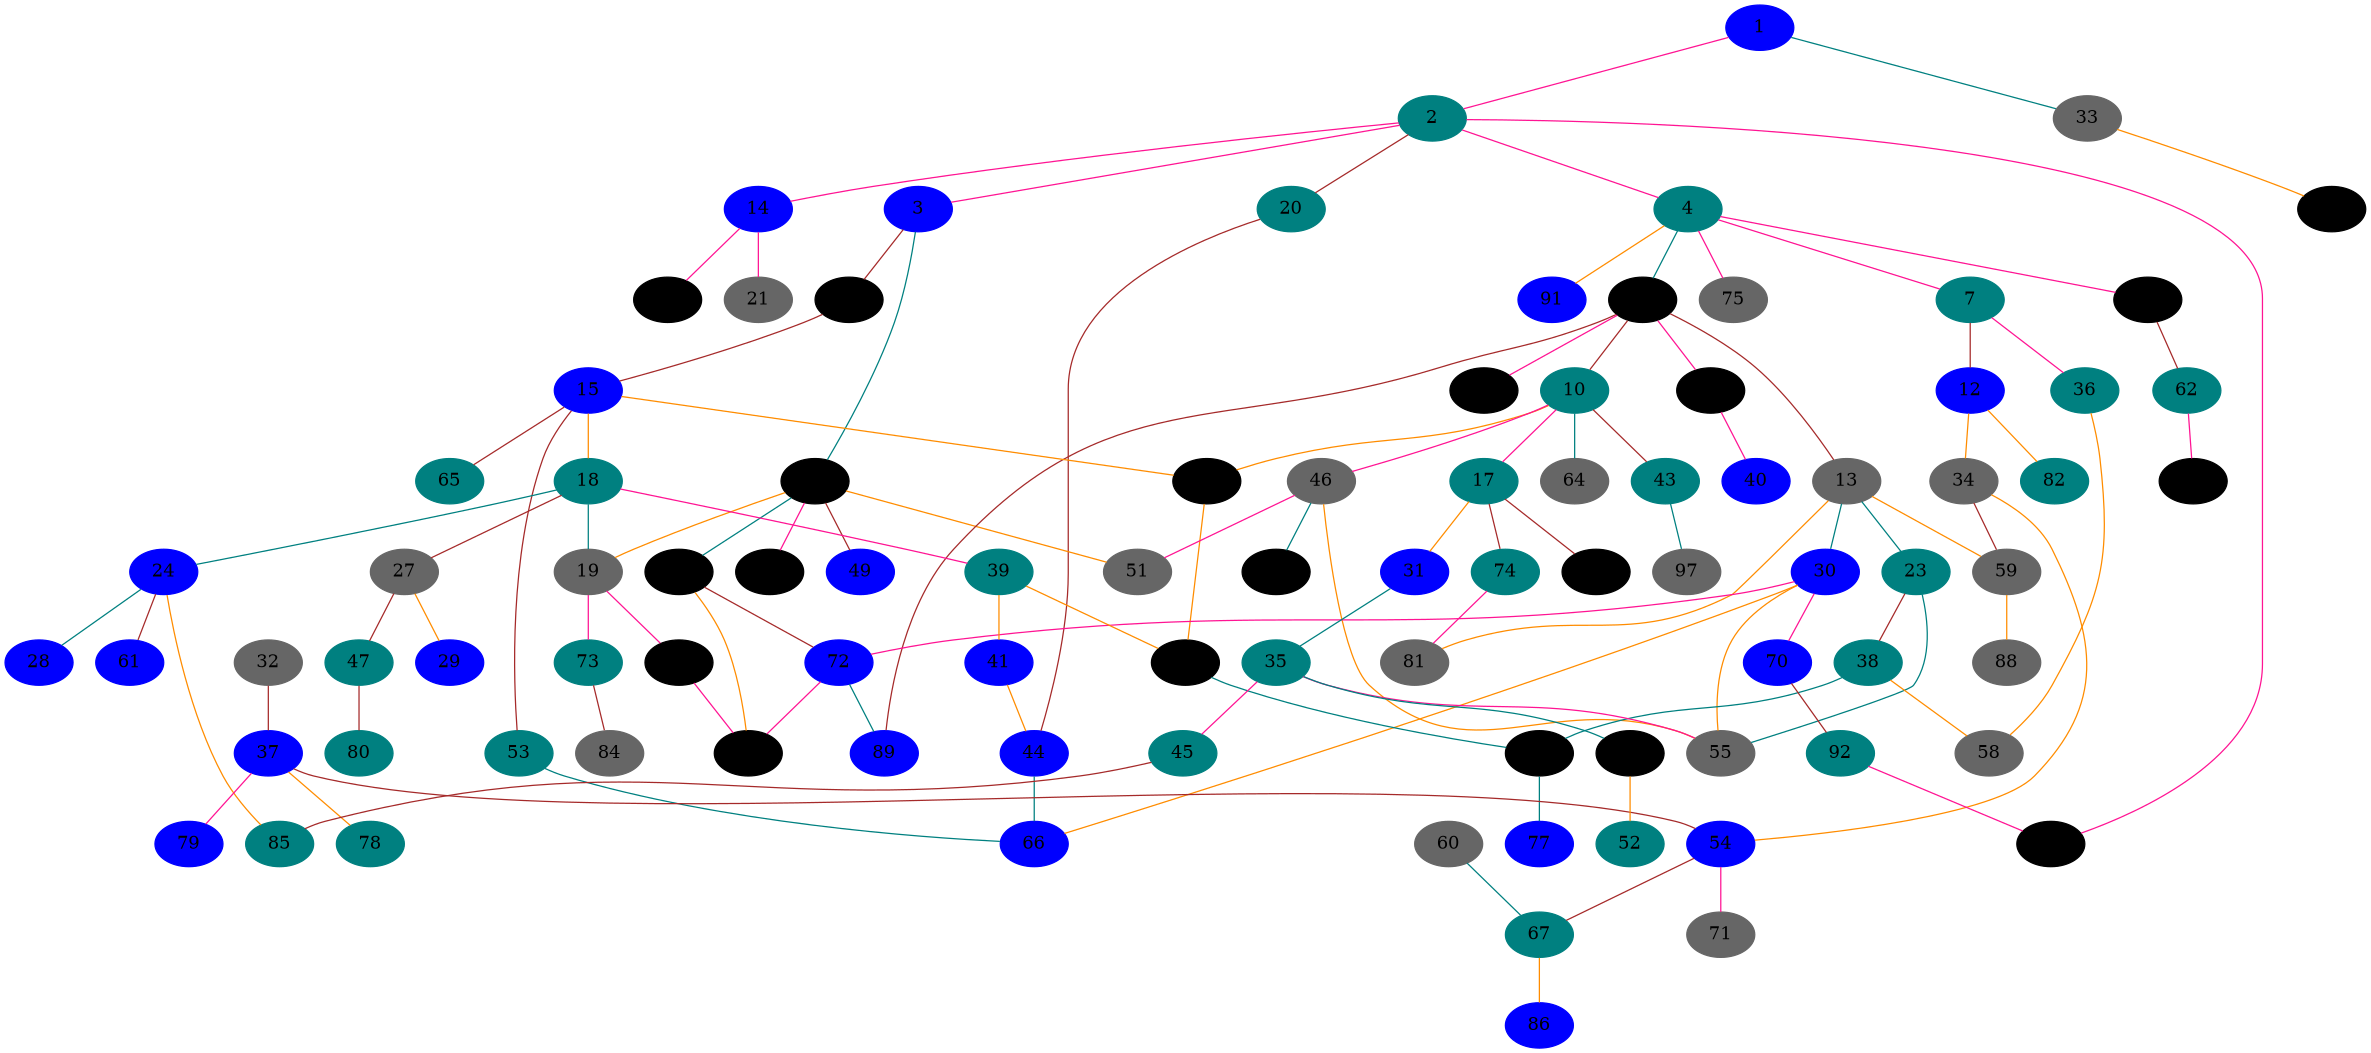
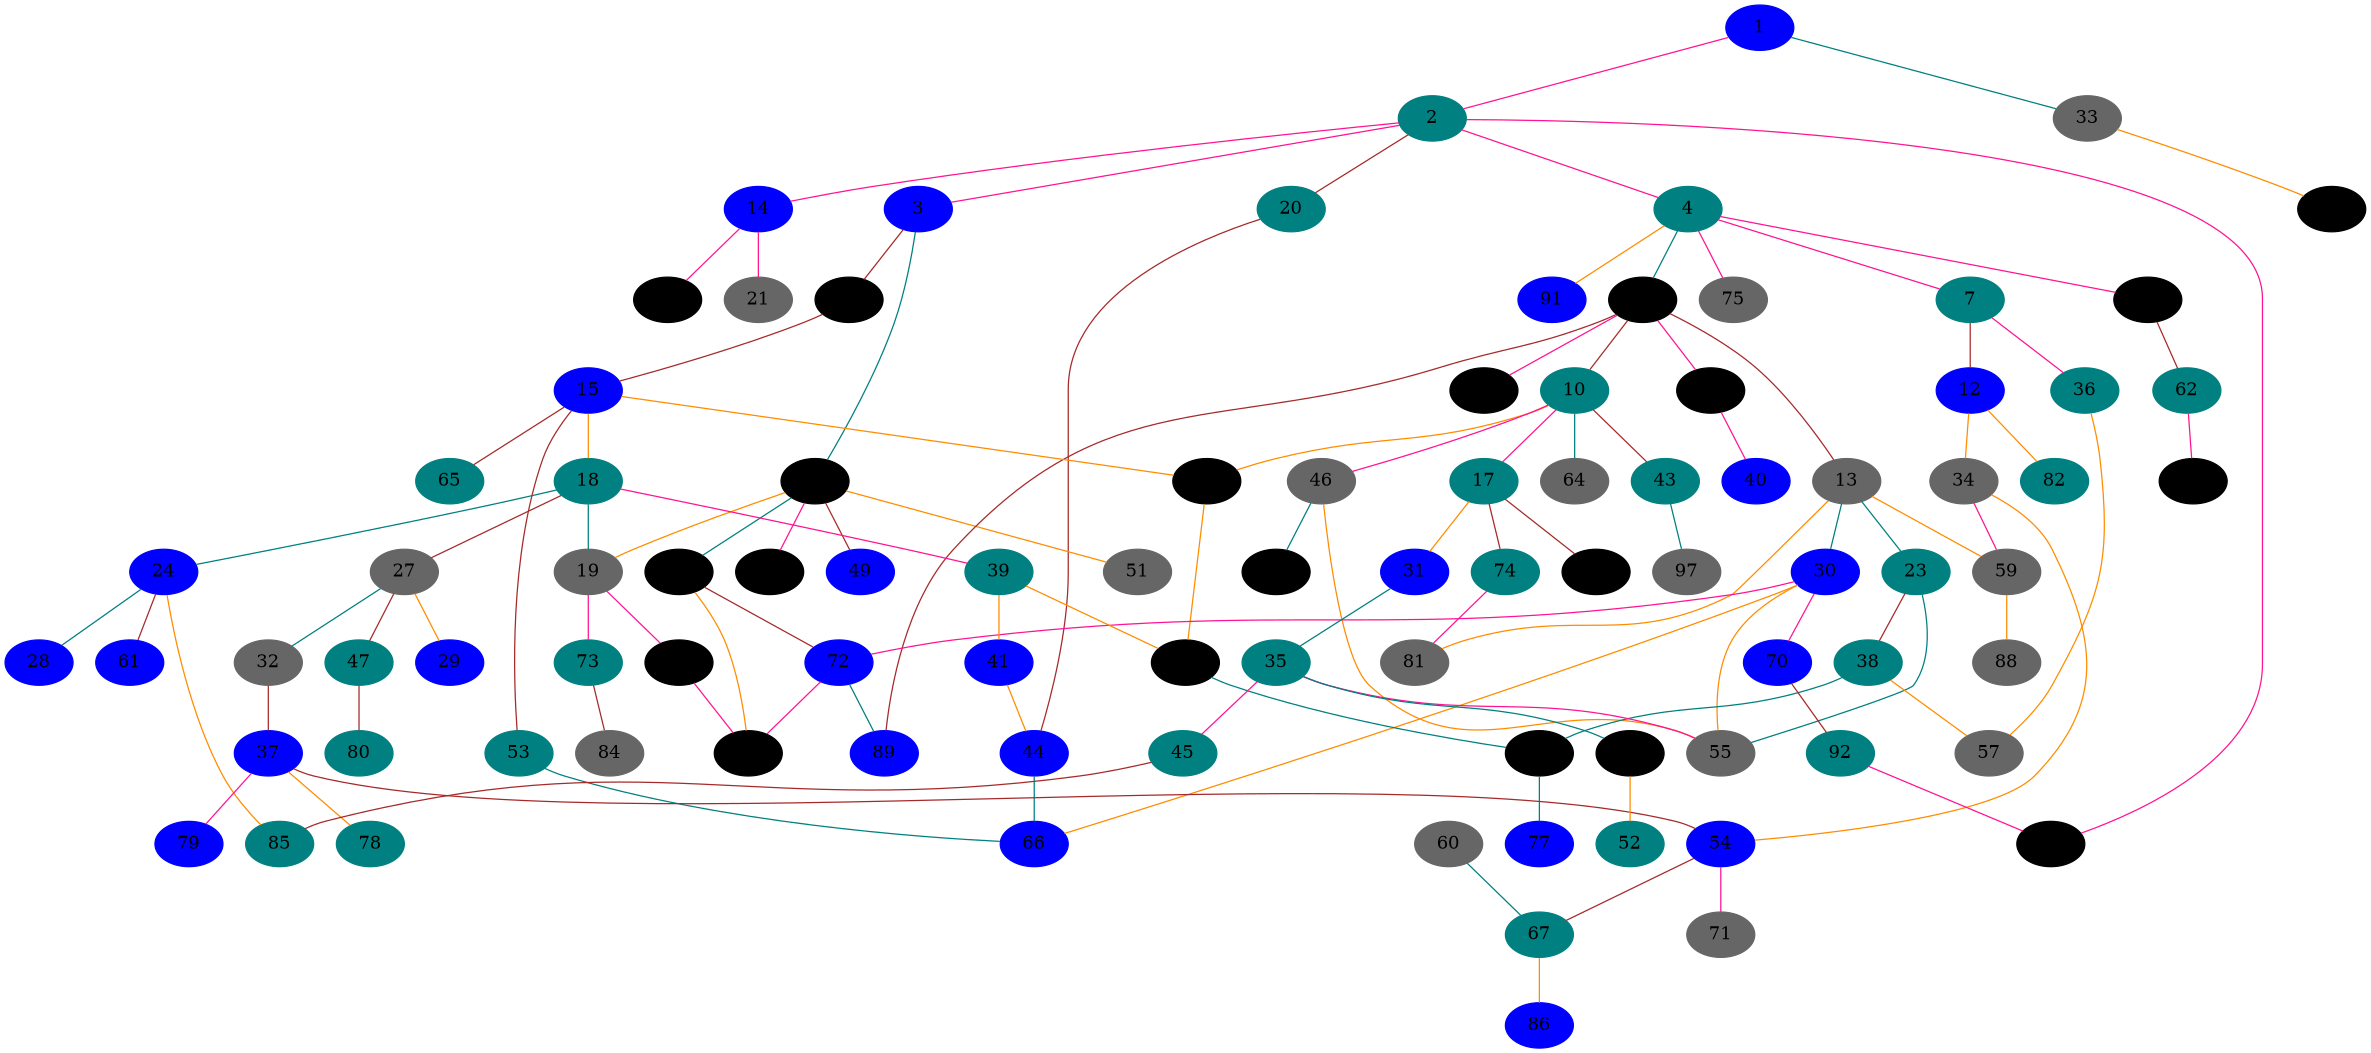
(1985, 526) -> (1985, 526)
(1230, 527) -> none
none -> (336, 617)
(1989, 753) -> (1989, 753)
